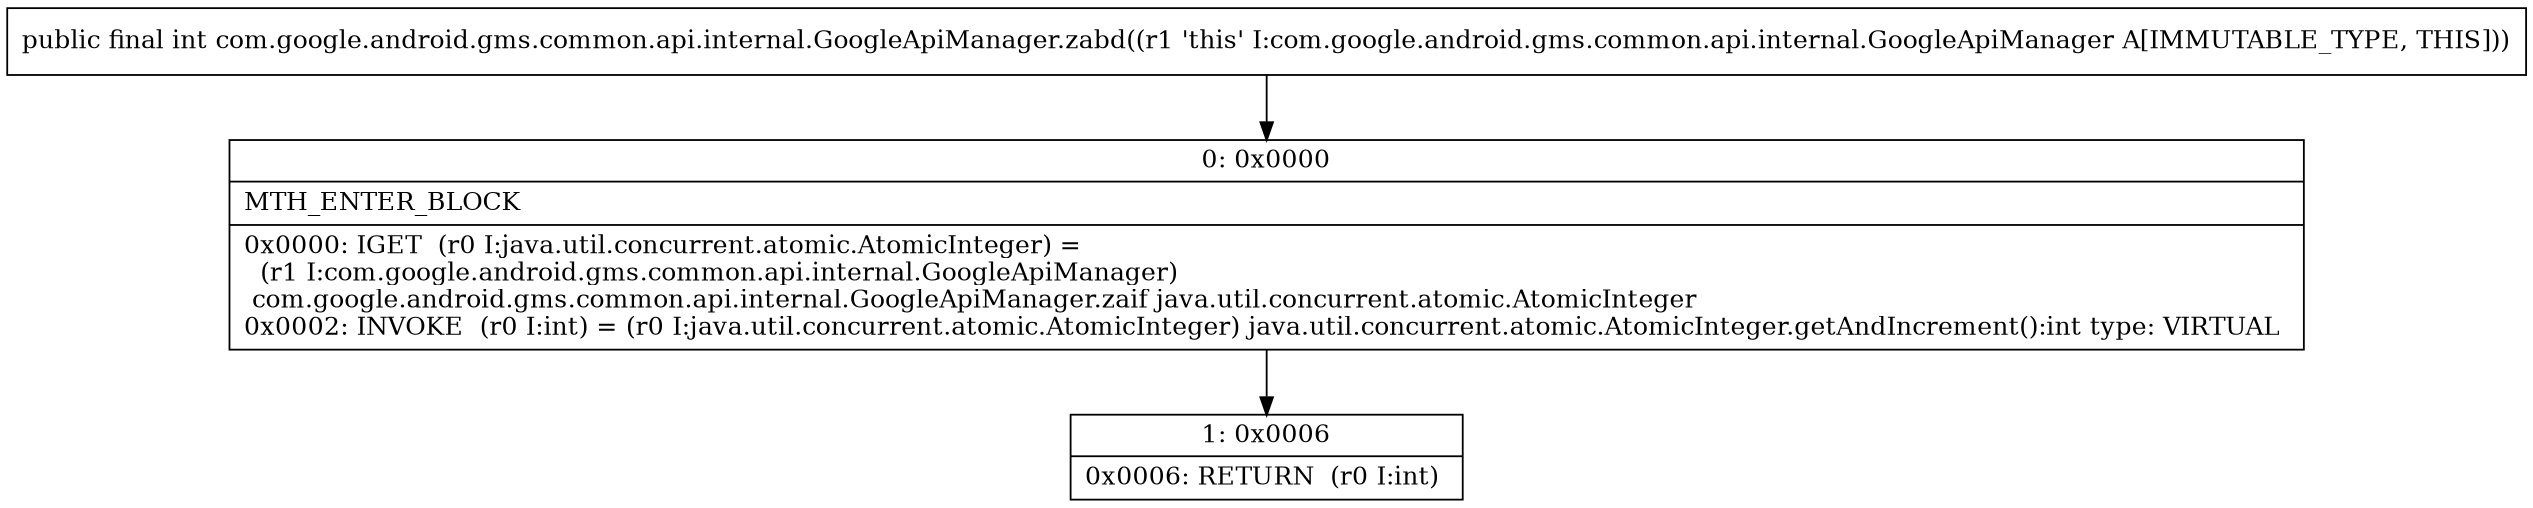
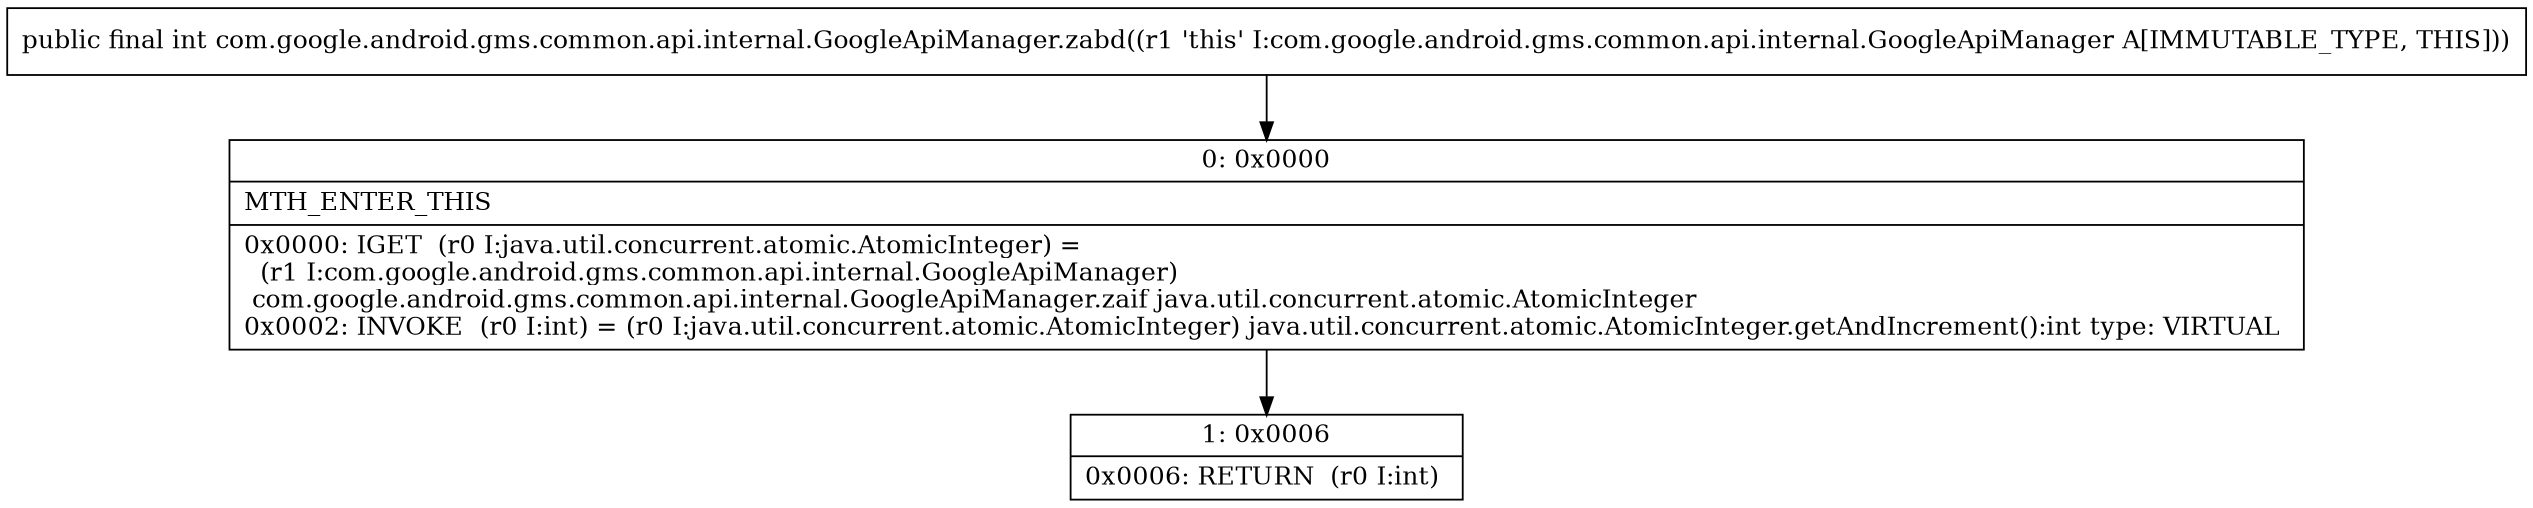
(383, 202) -> (369, 202)
